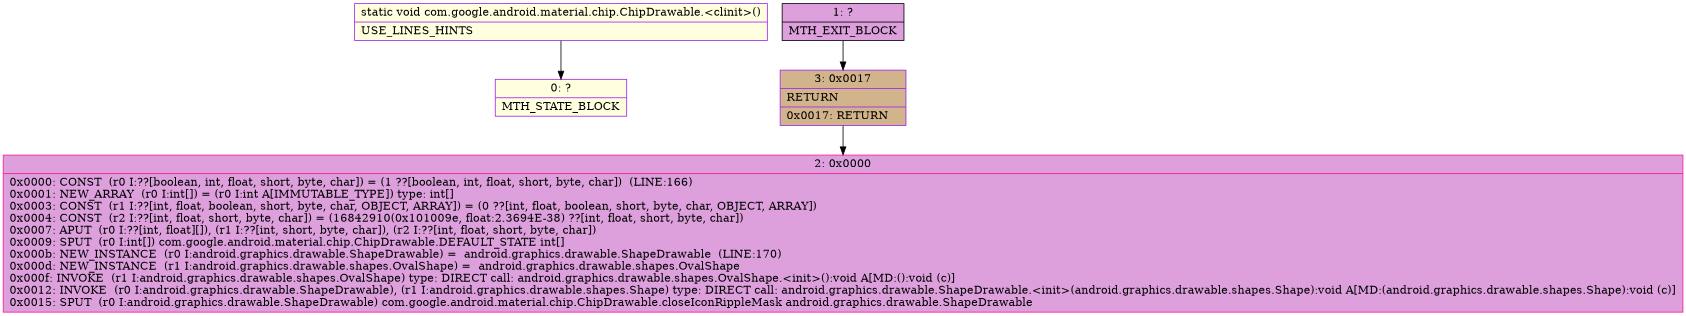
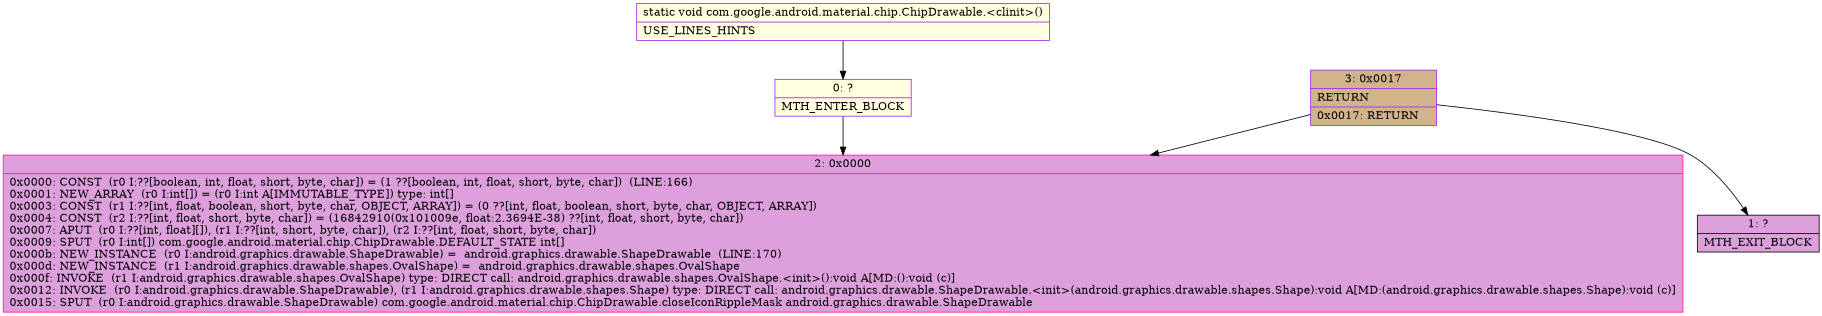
(843, 51) -> (1603, 129)
(561, 107) -> (843, 107)
none -> (843, 132)
